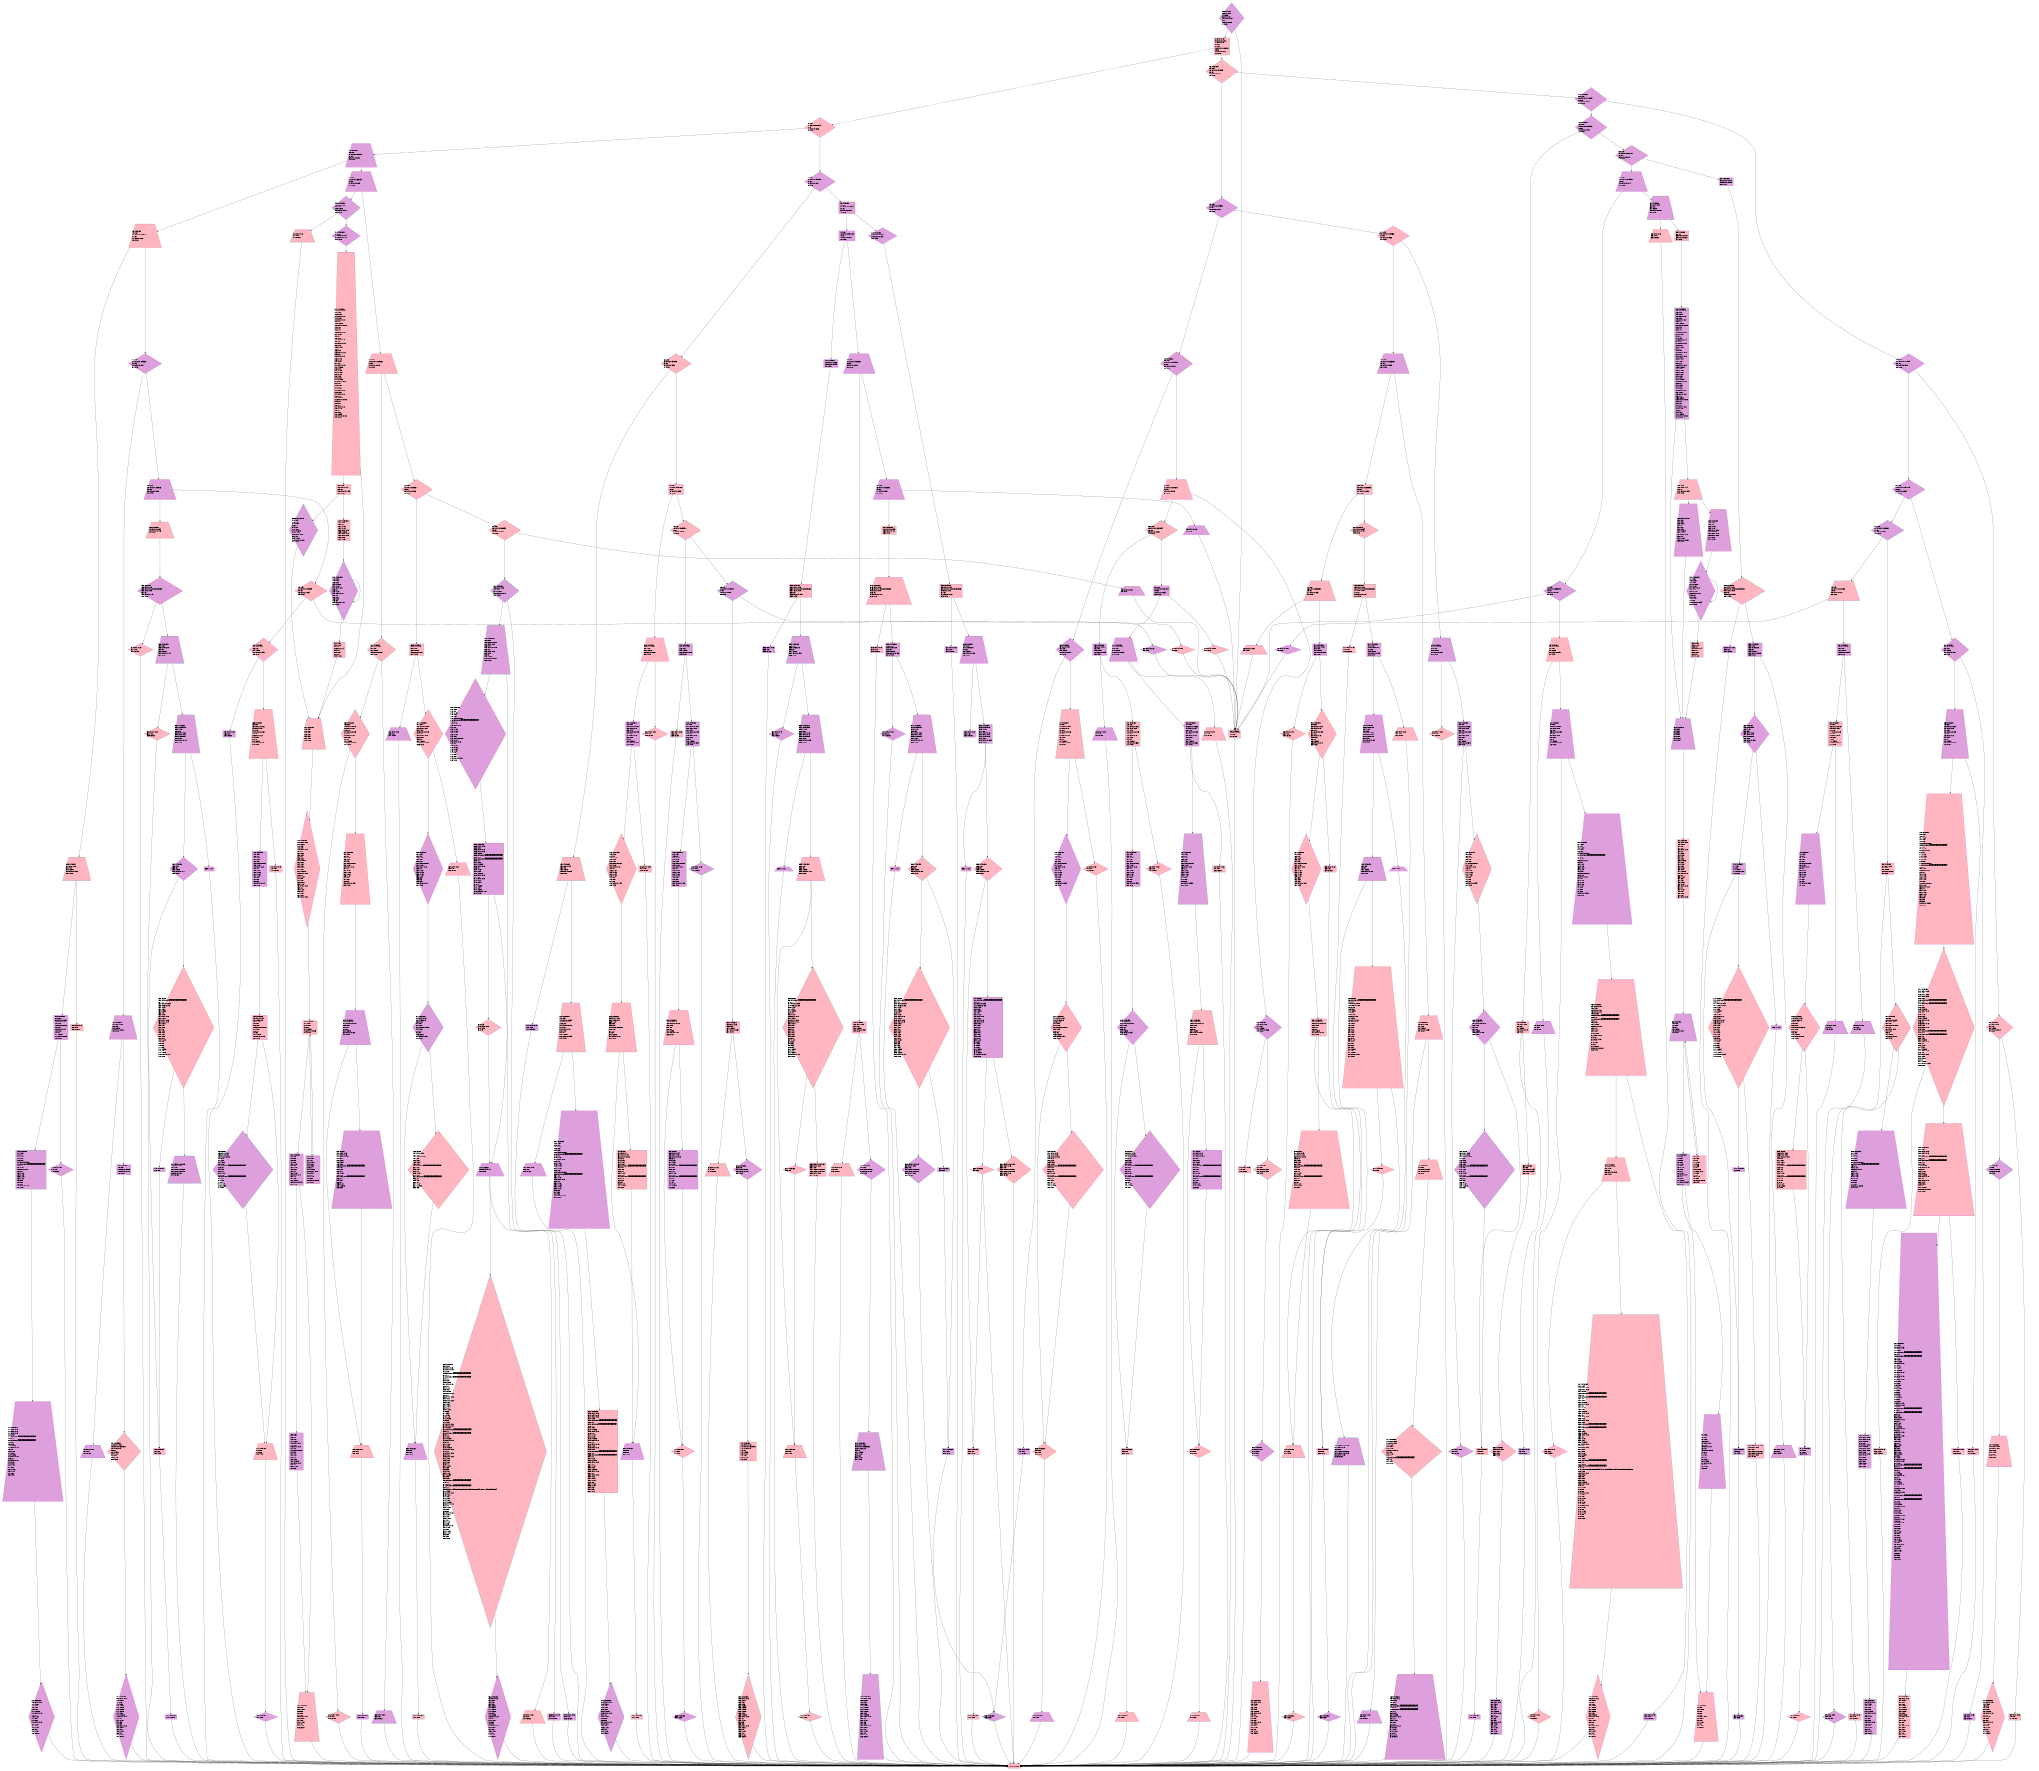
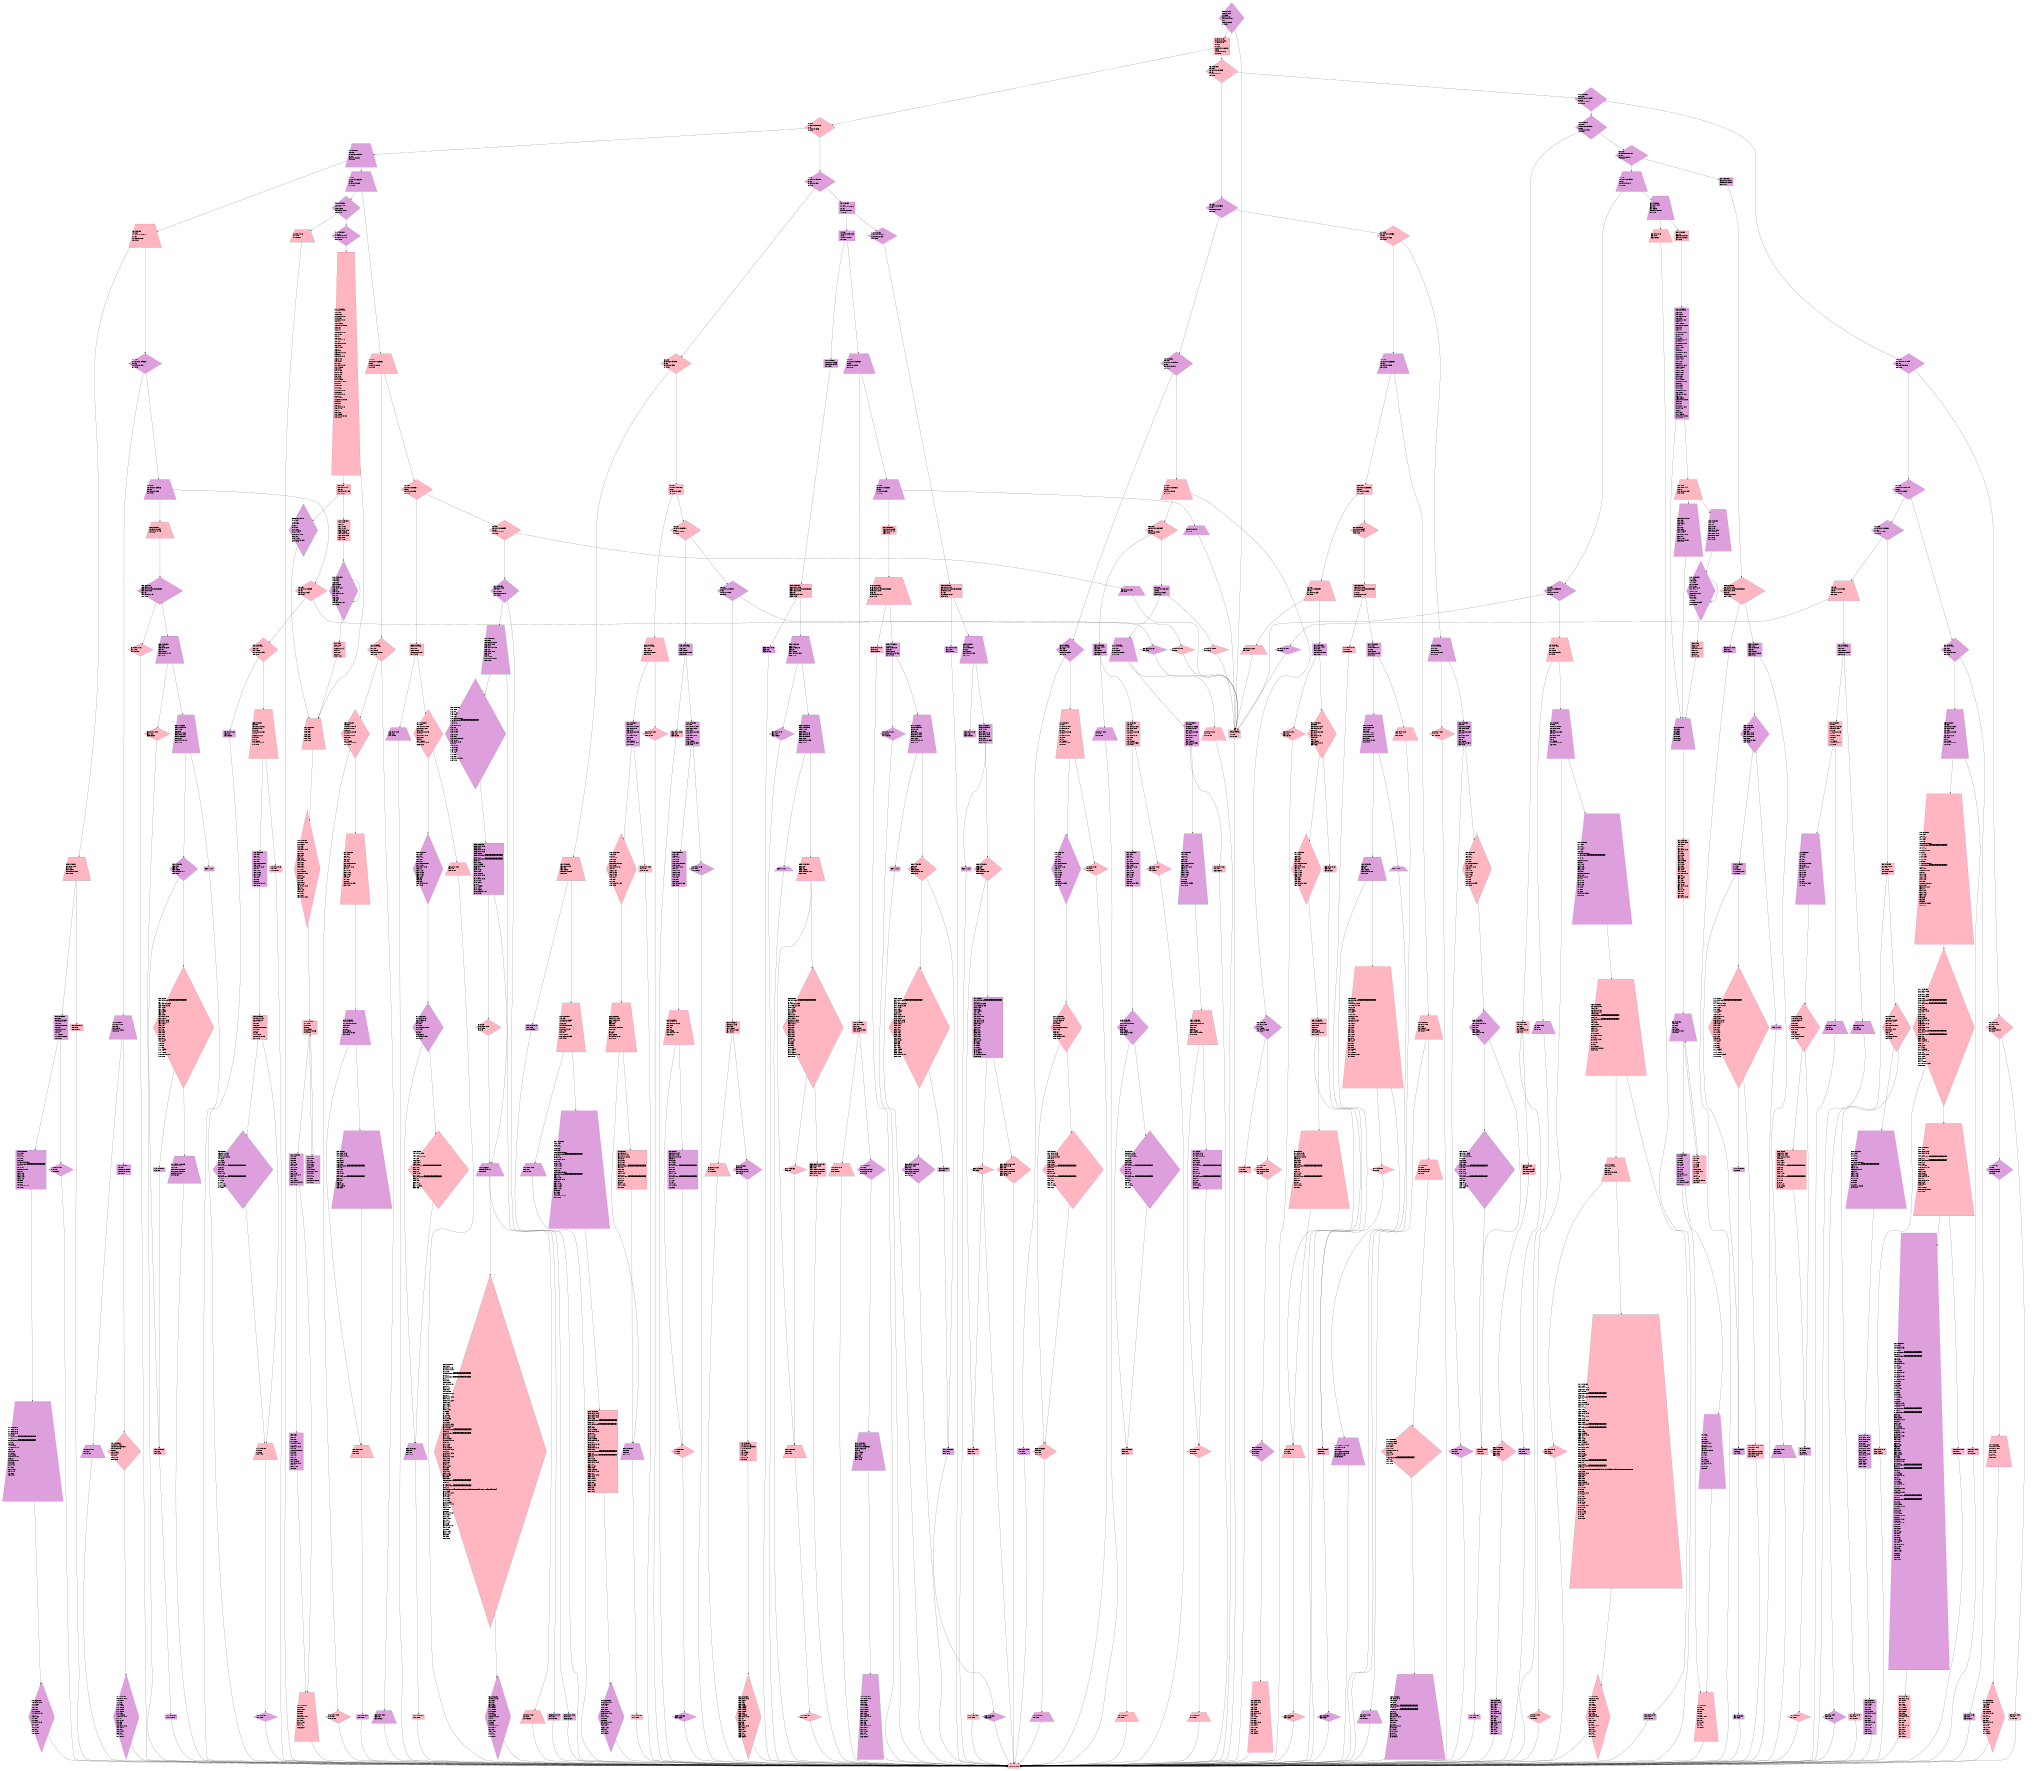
(1009, 1583) -> (1027, 1609)
